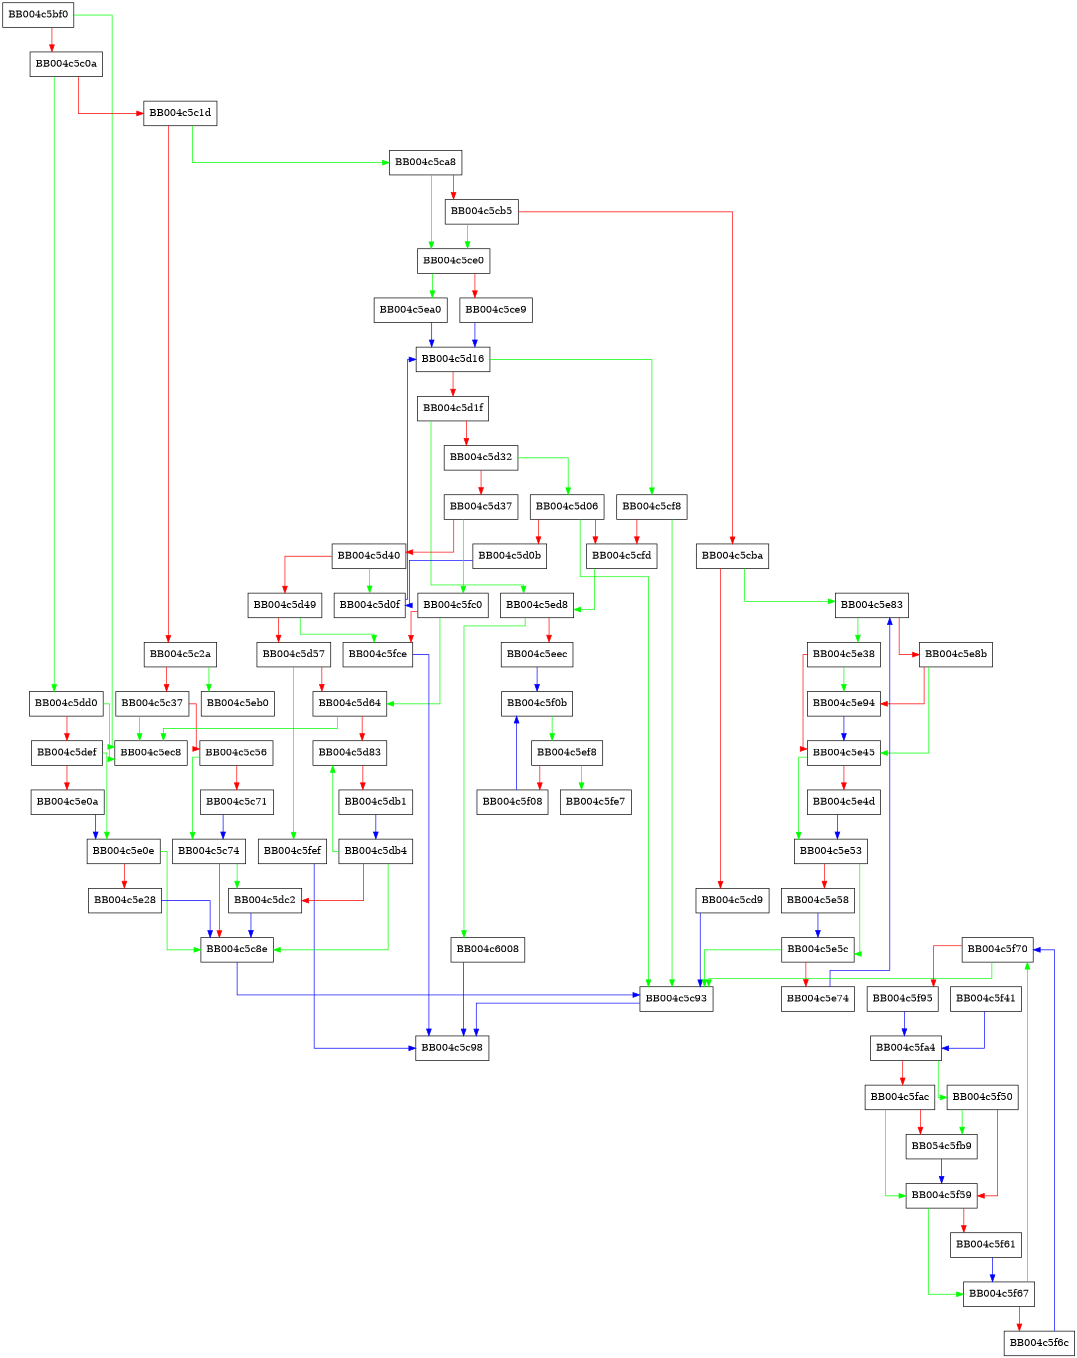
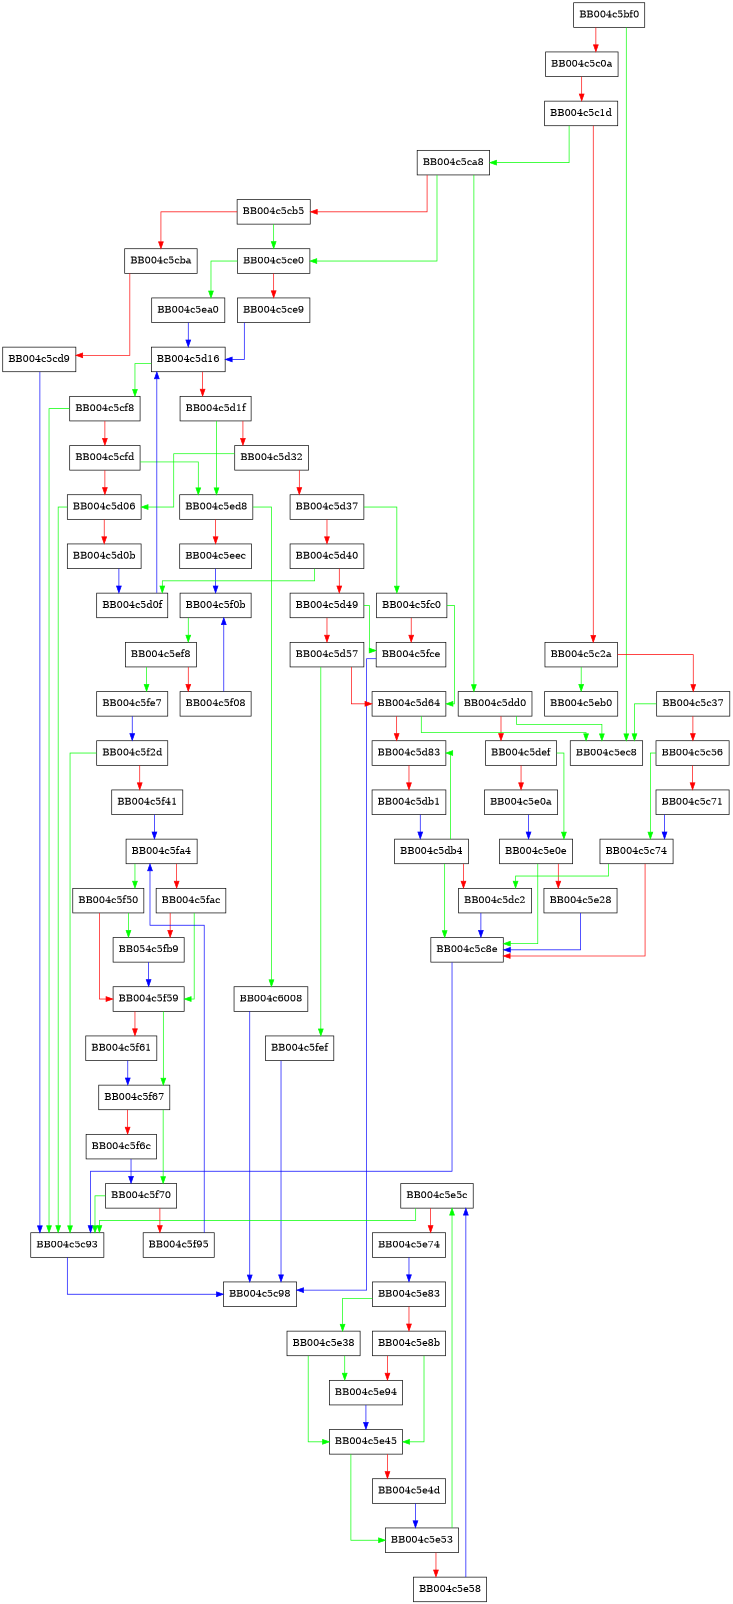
(54, 381) -> (474, 430)
(595, 528) -> (105, 479)
(770, 601) -> none
(803, 700) -> (308, 1406)
none -> (132, 753)
